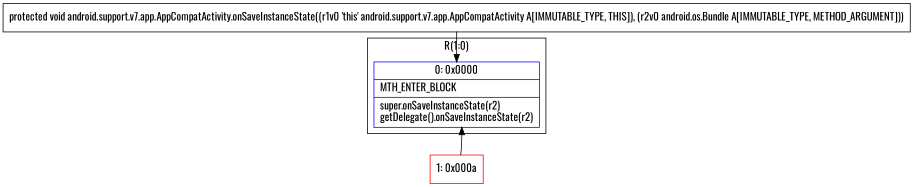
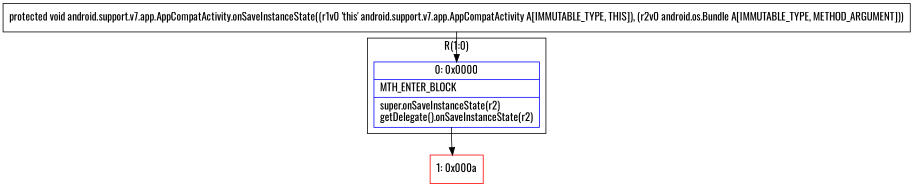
(462, 145) -> (452, 138)
